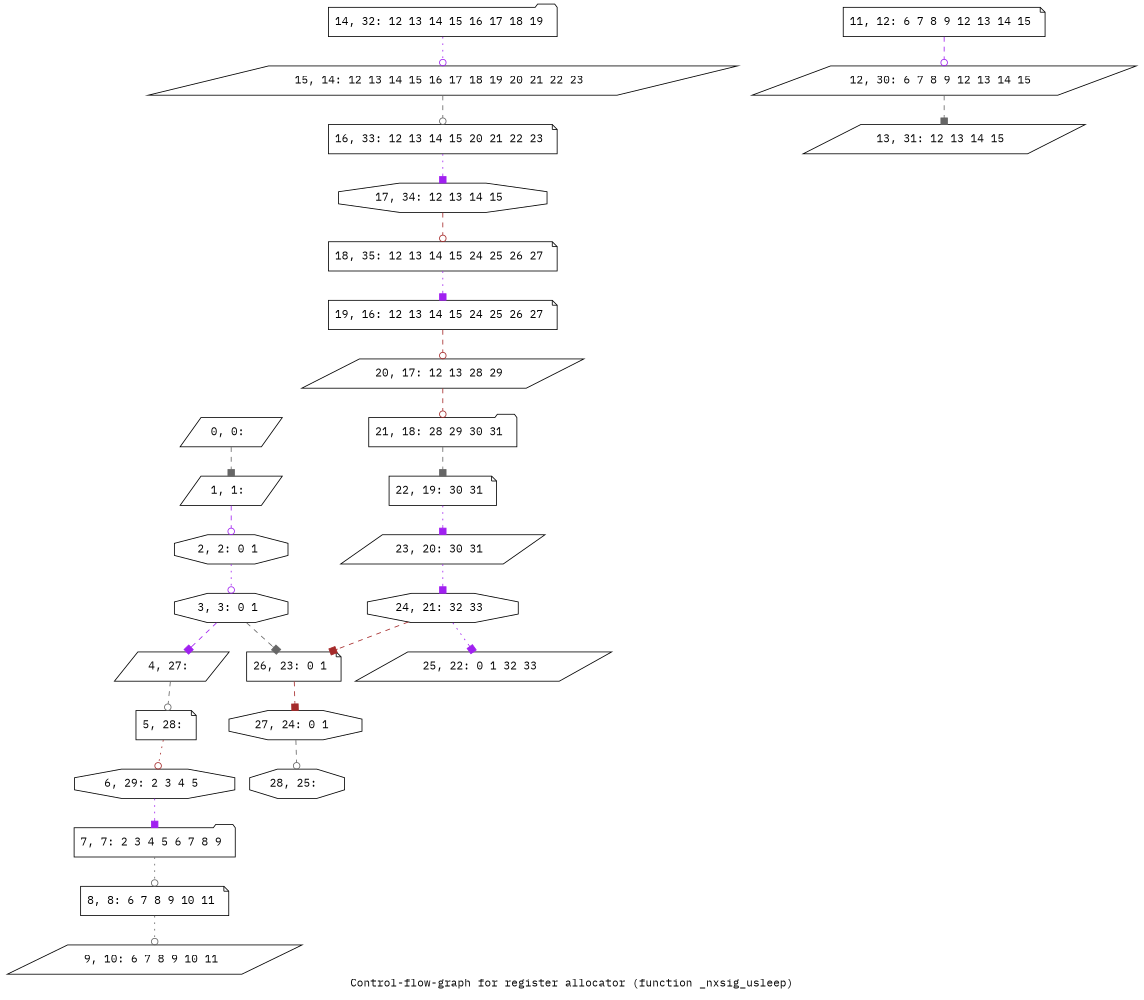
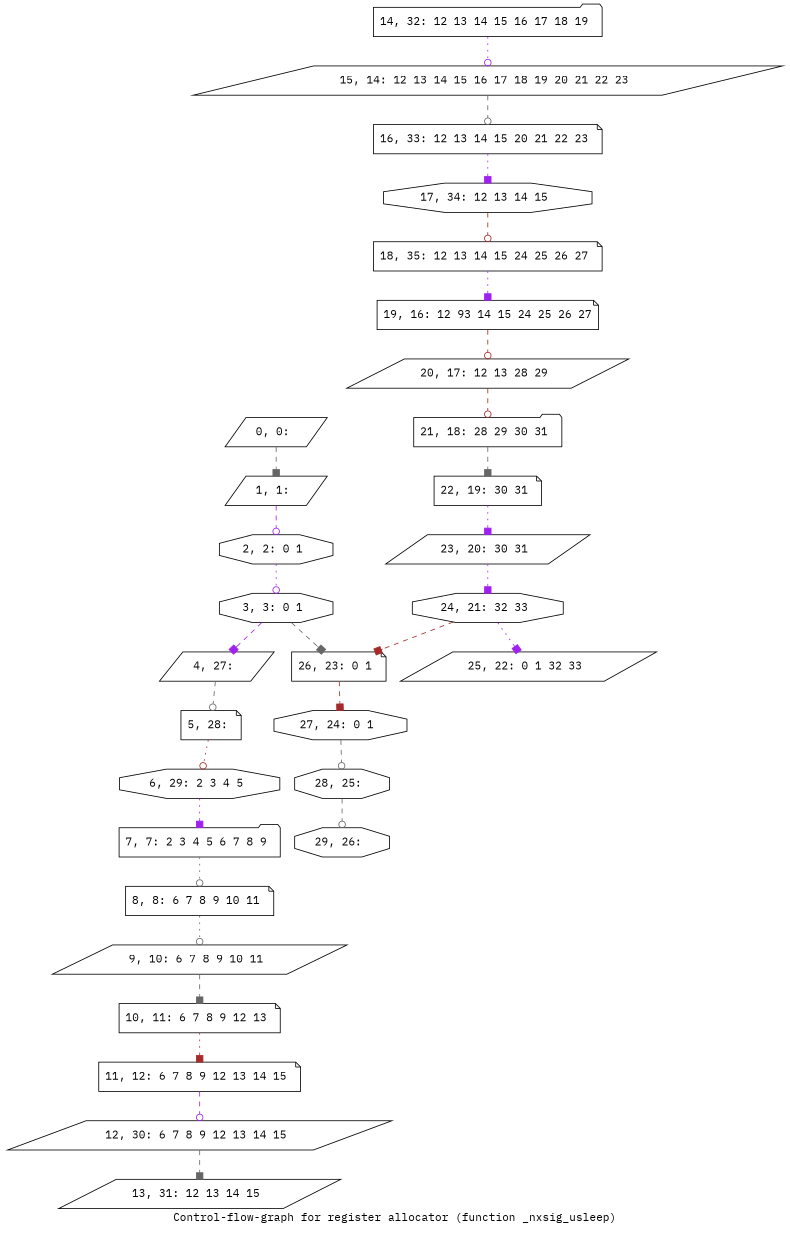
(443, 315) -> (488, 315)
none -> (342, 842)
none -> (200, 1018)
